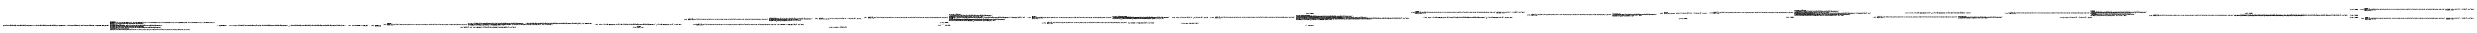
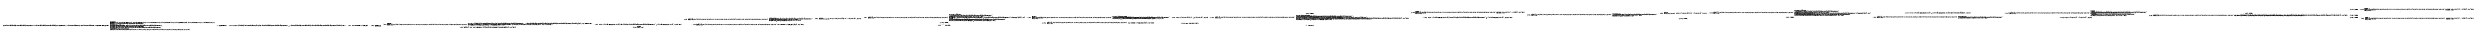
(838, 27) -> none
